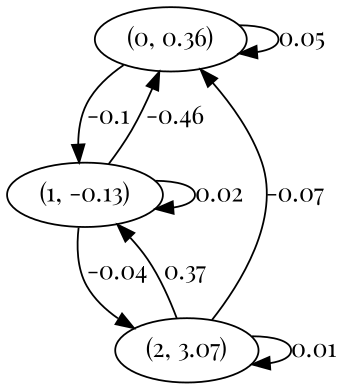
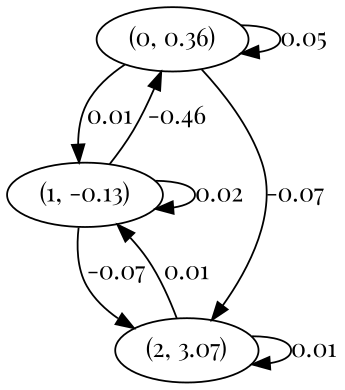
(109, 117) -> (110, 117)
(266, 201) -> (266, 183)
(117, 273) -> (117, 273)
(186, 273) -> (187, 273)
